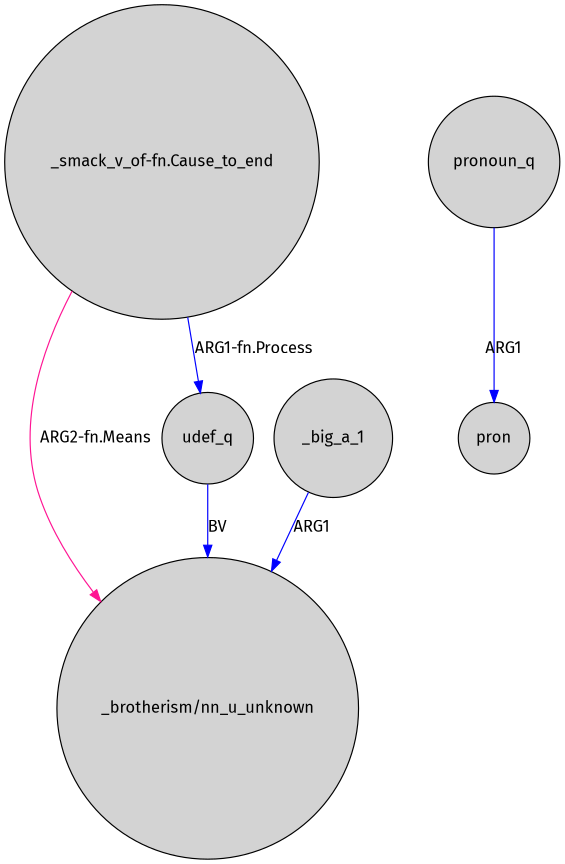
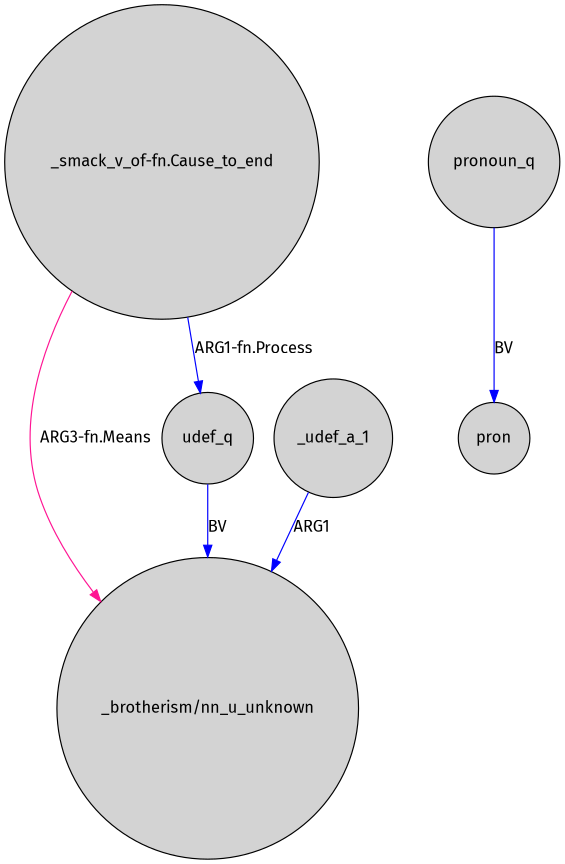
(503, 349) -> (503, 349)
(96, 438) -> (96, 438)
(333, 438) -> (333, 438)
